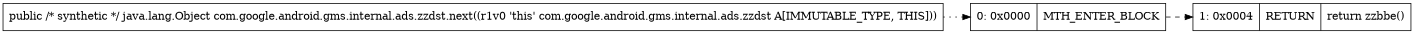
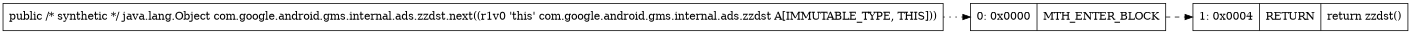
(1366, 17) -> (1364, 17)
